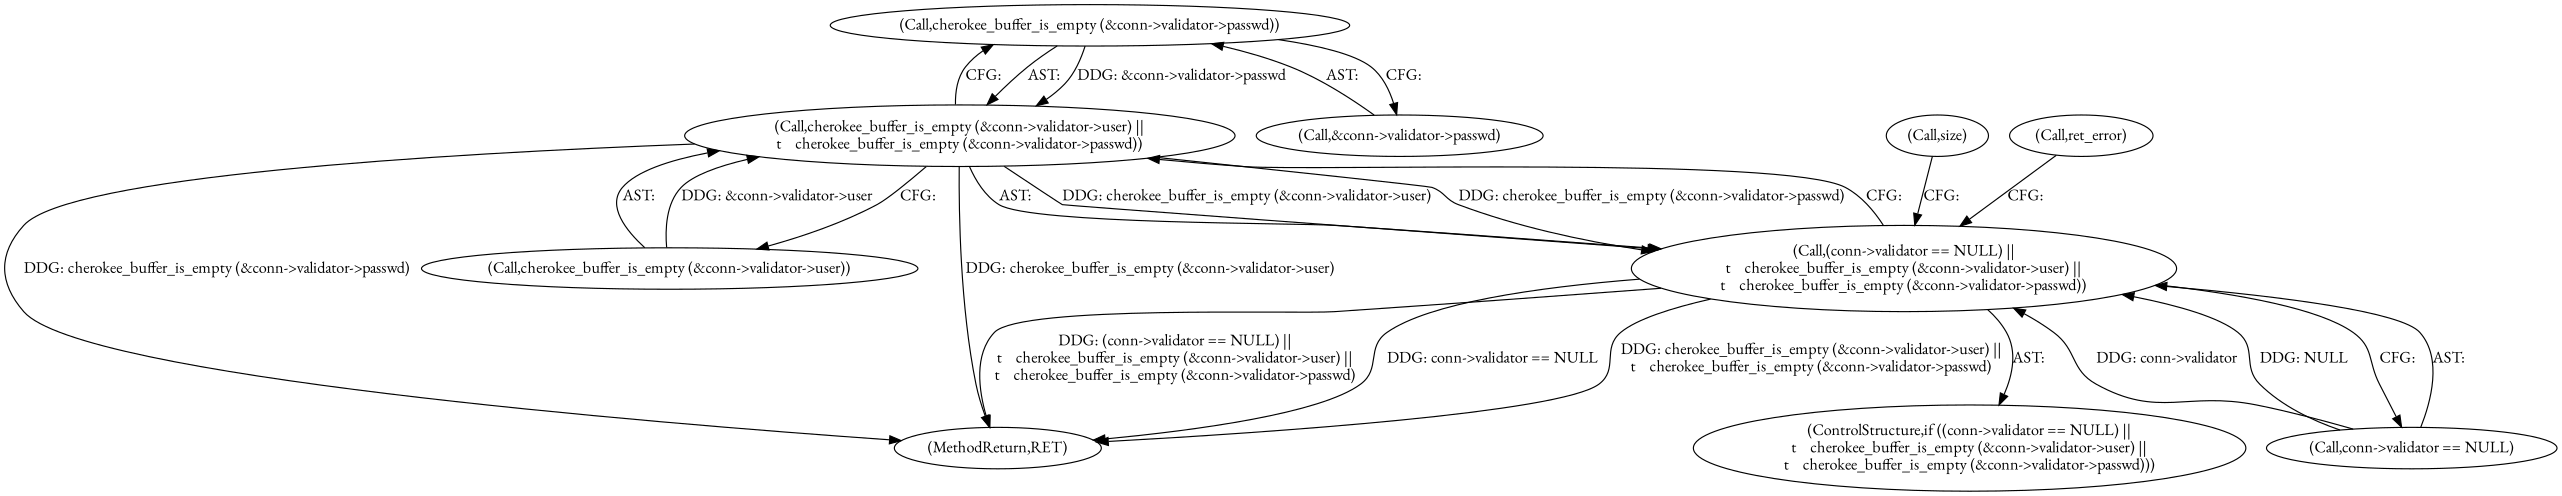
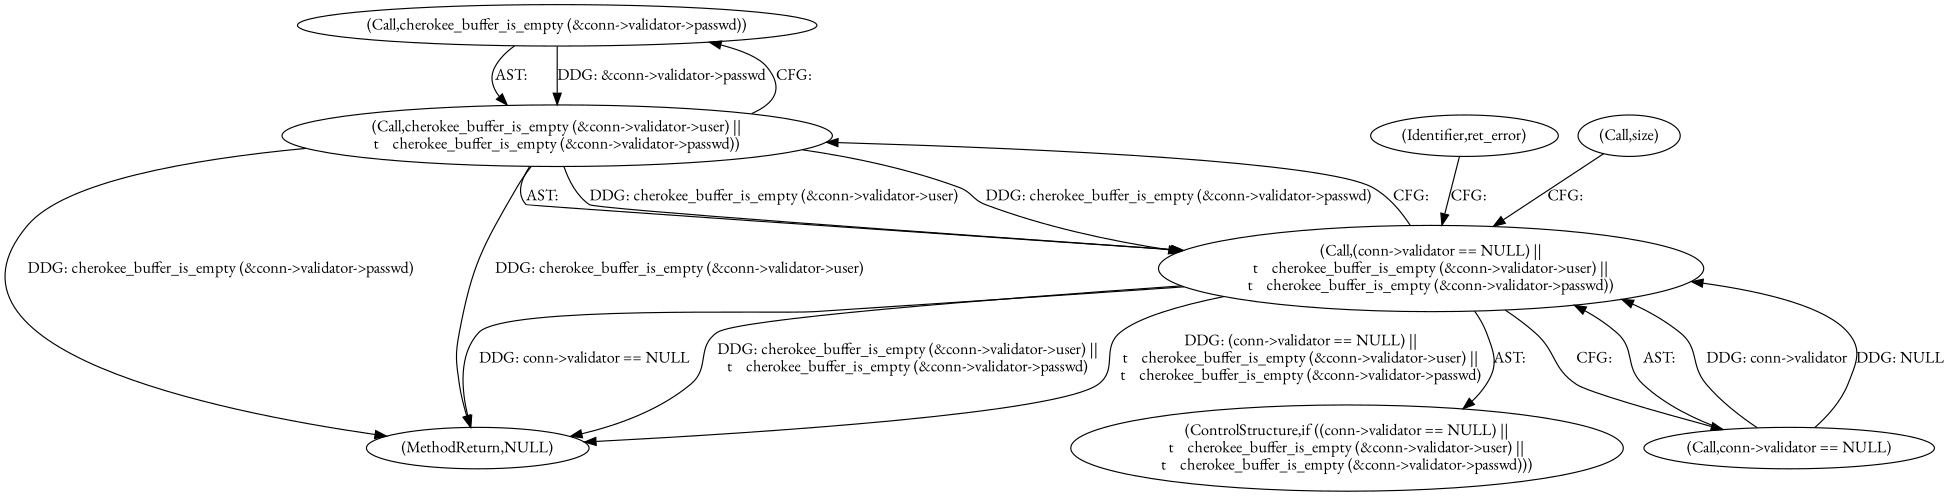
(1400, 136) -> none
(2081, 136) -> (1464, 136)
(670, 269) -> none
(998, 448) -> (478, 448)
